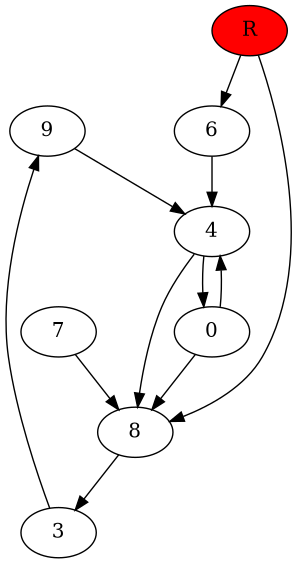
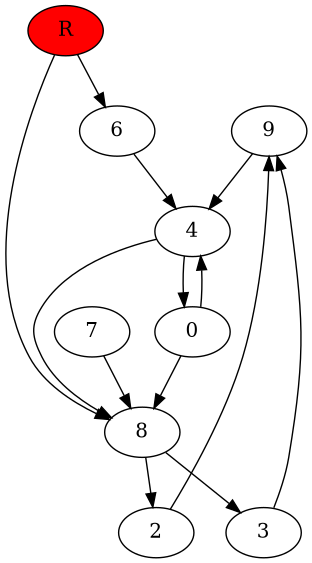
none -> (156, 533)
